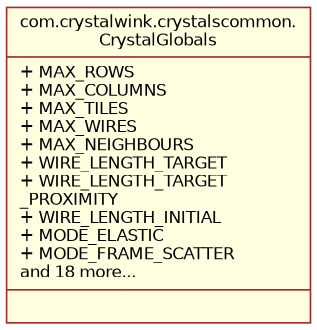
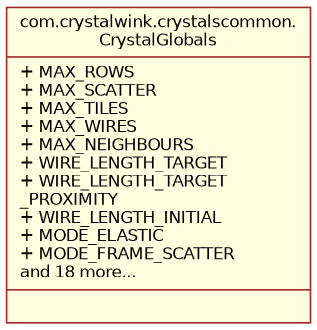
(93, 91) -> (88, 91)
